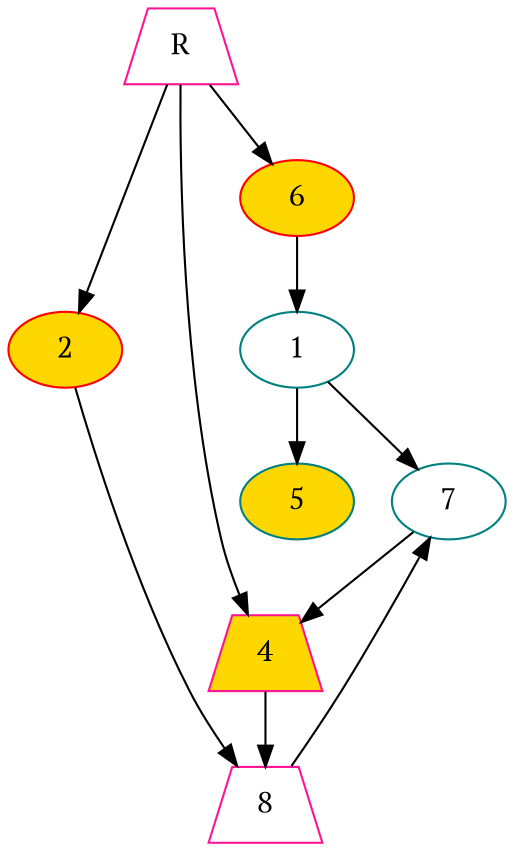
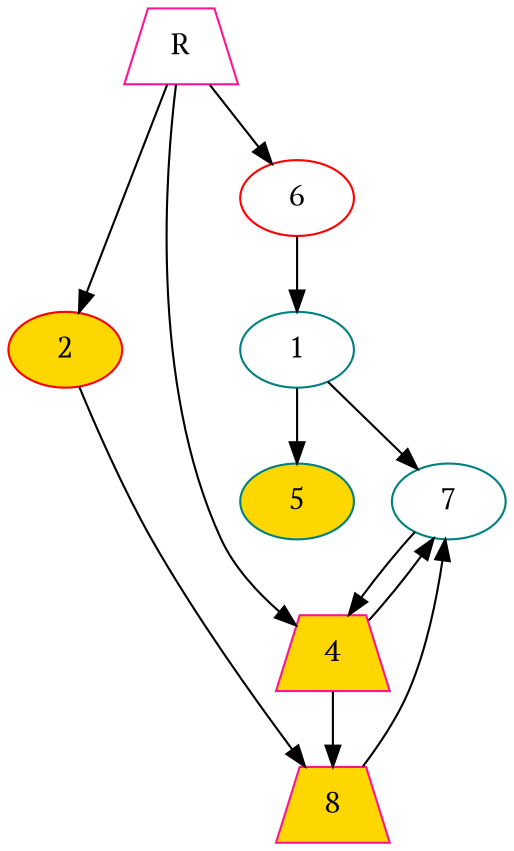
(297, 198) -> (297, 198)
none -> (396, 589)
(265, 805) -> (333, 805)
